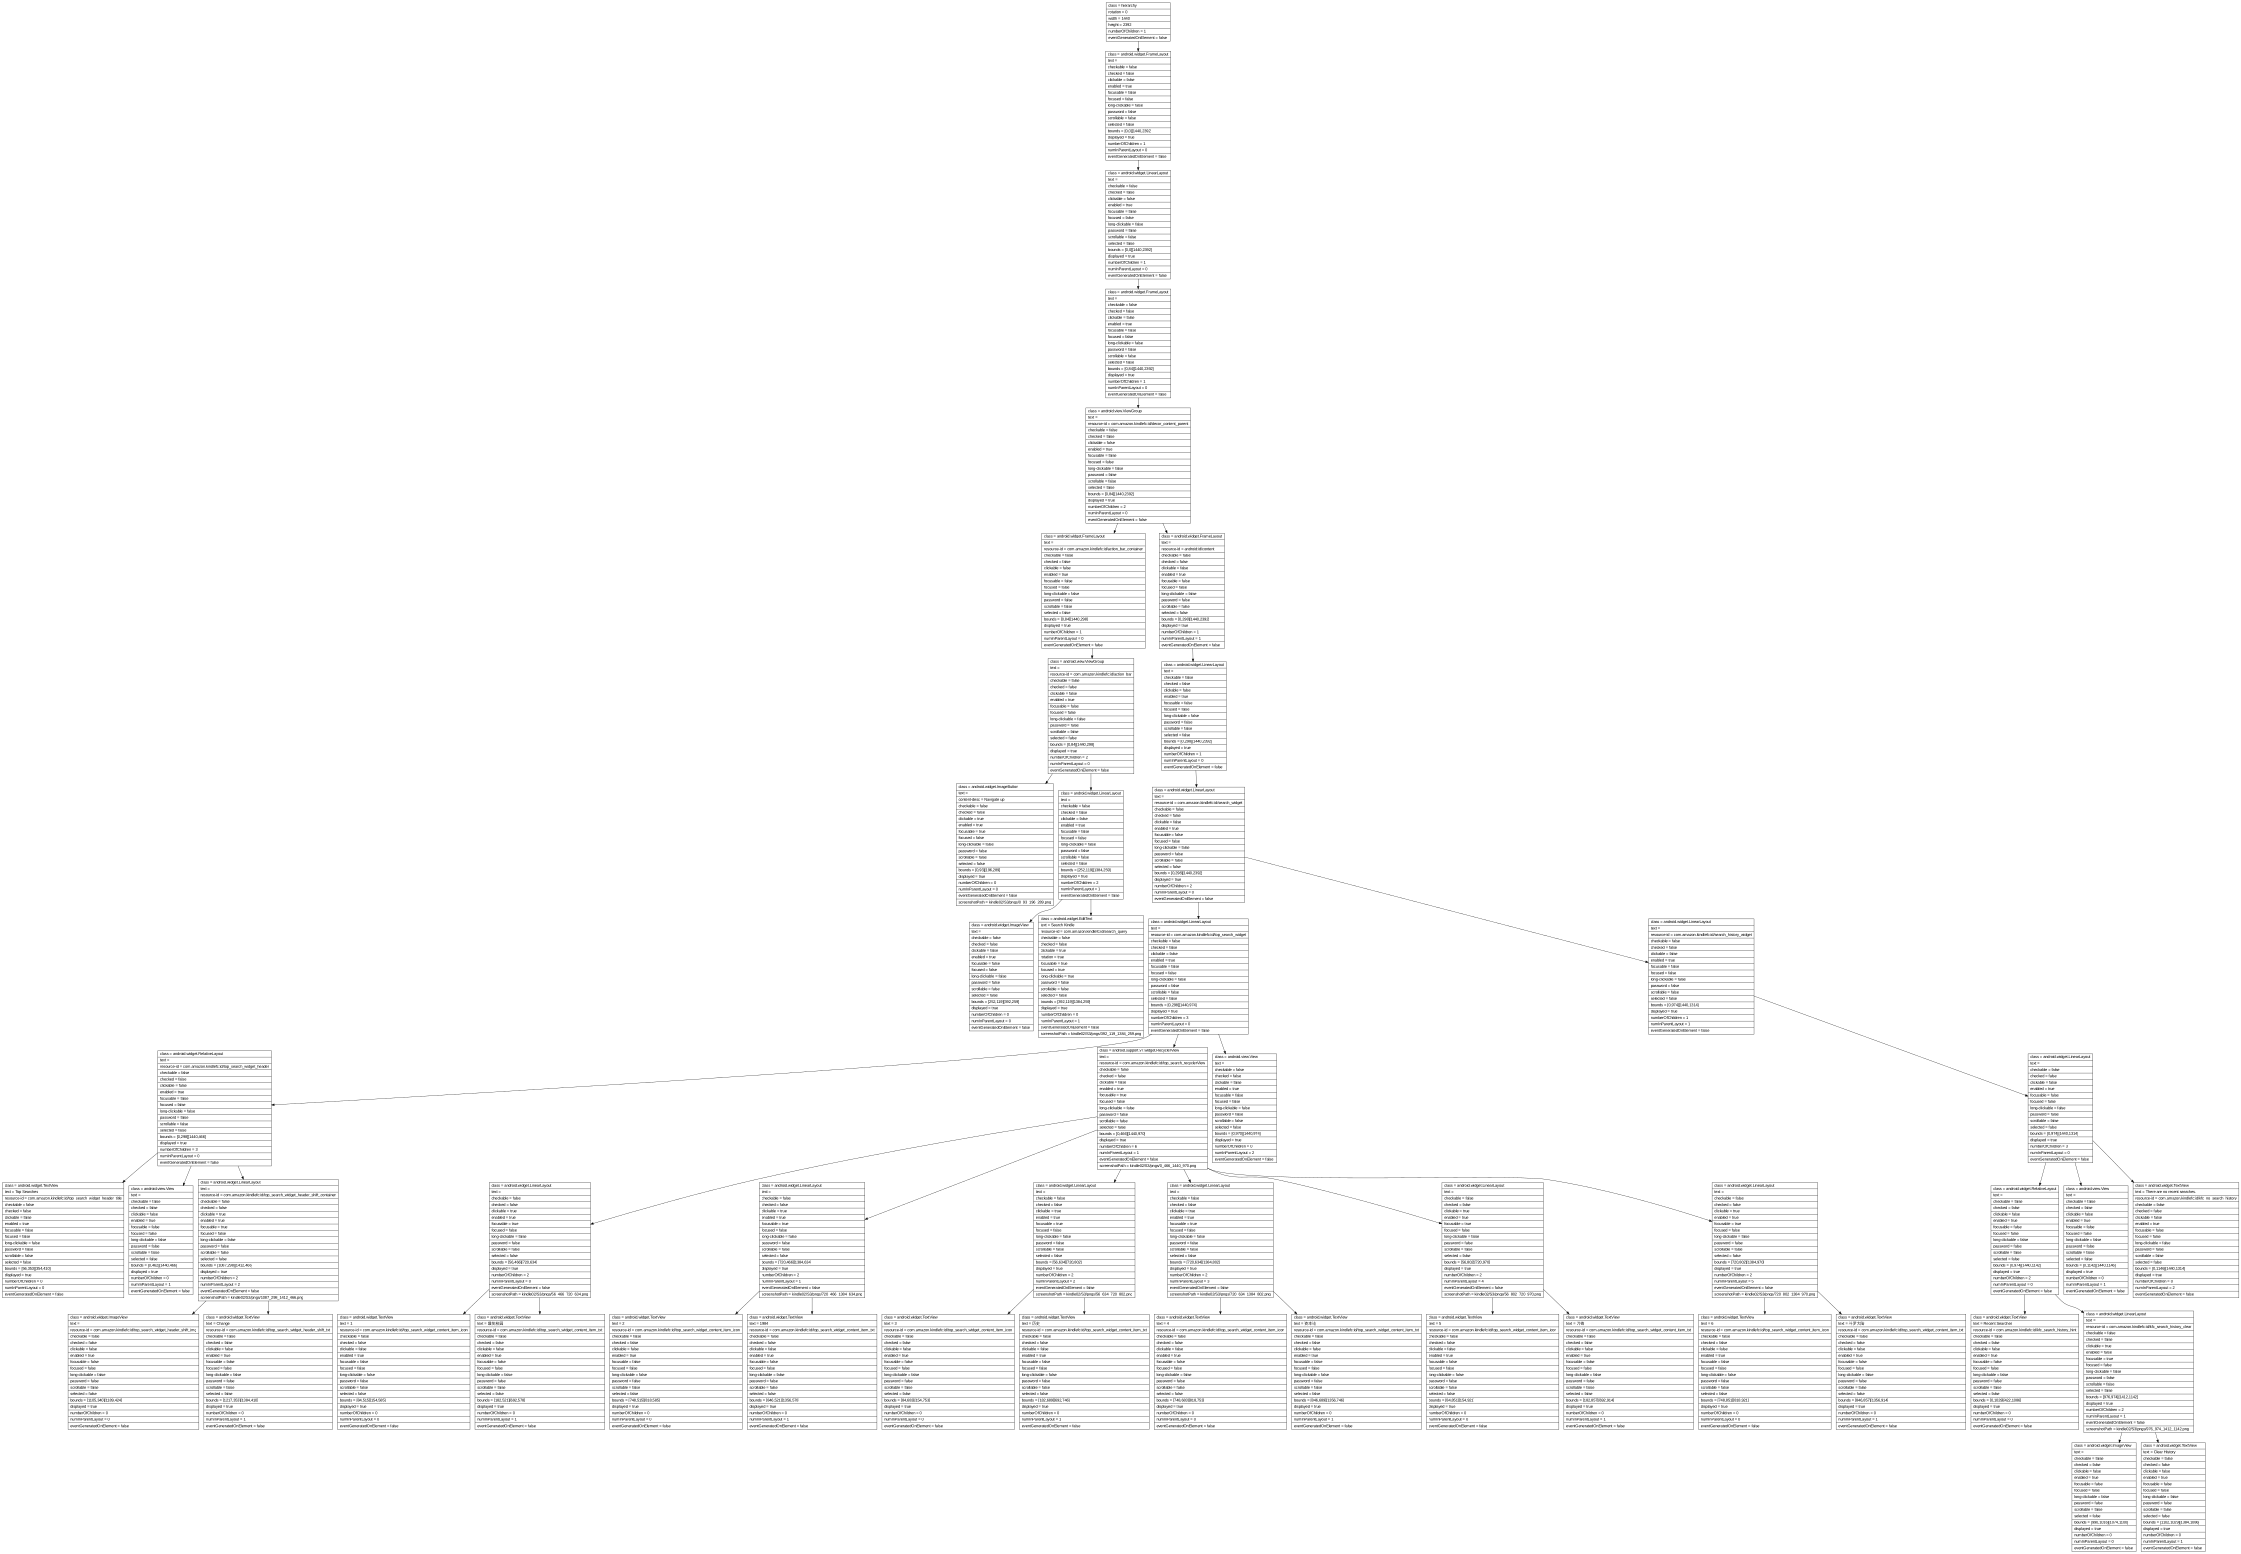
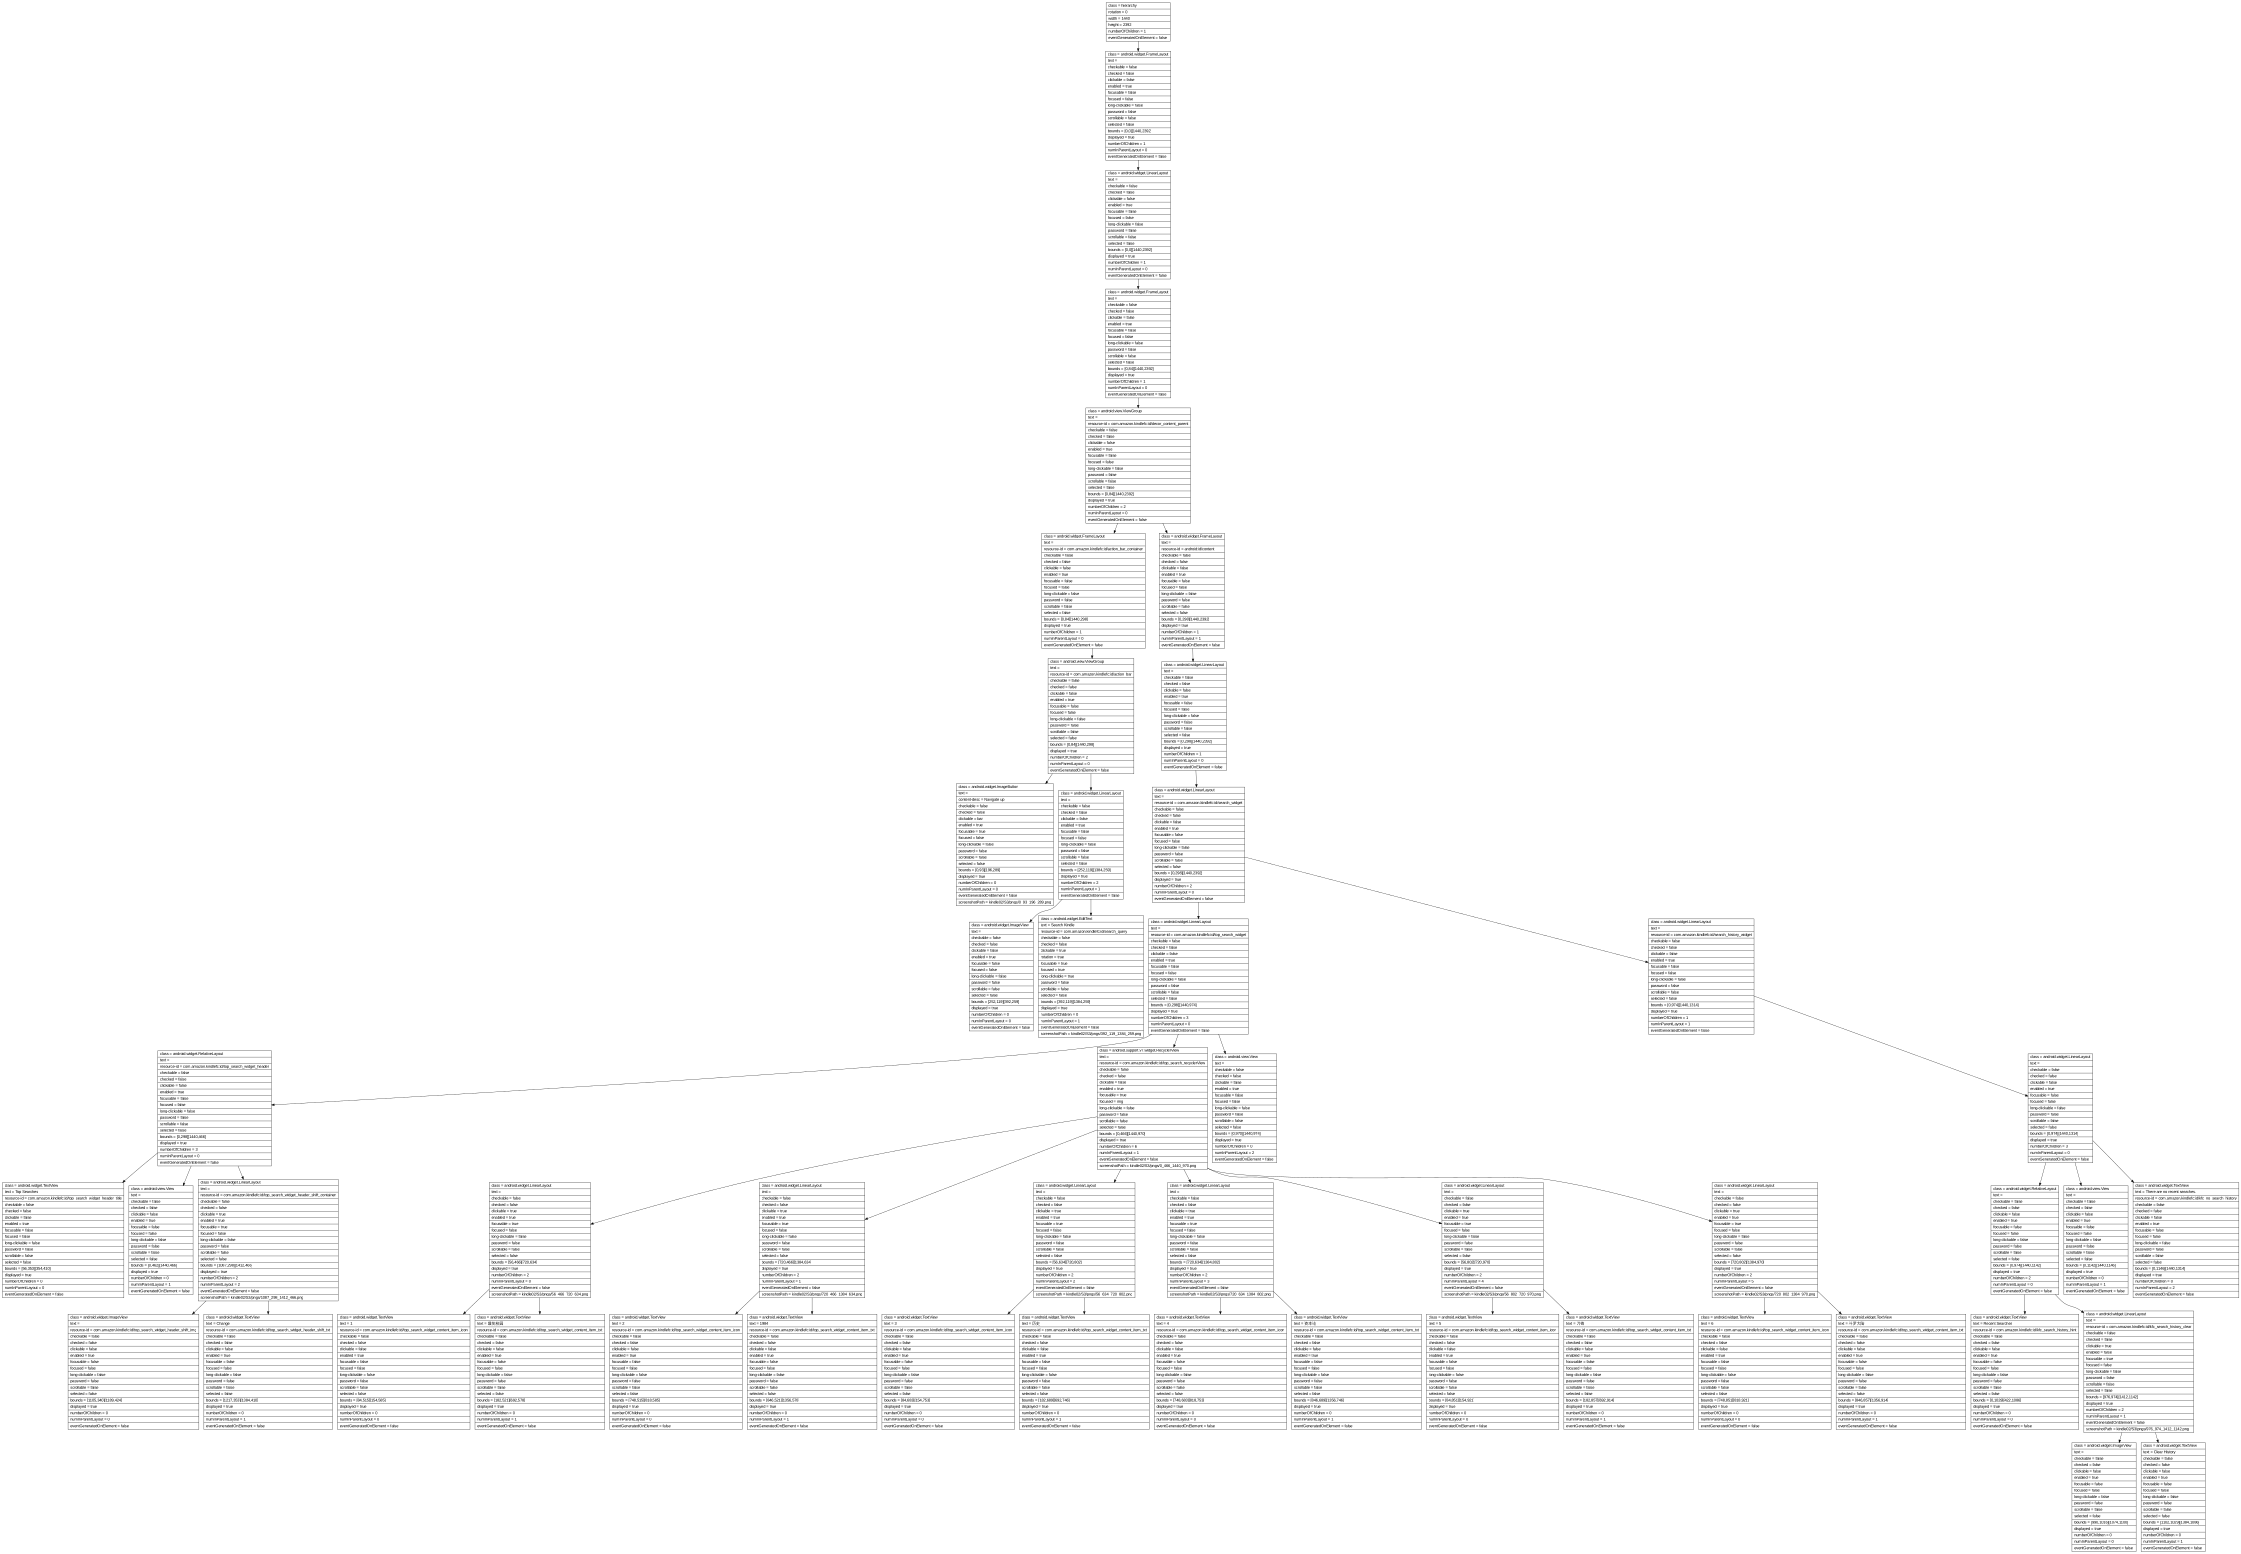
(971, 819) -> (971, 819)
(1112, 1102) -> (1111, 1102)
